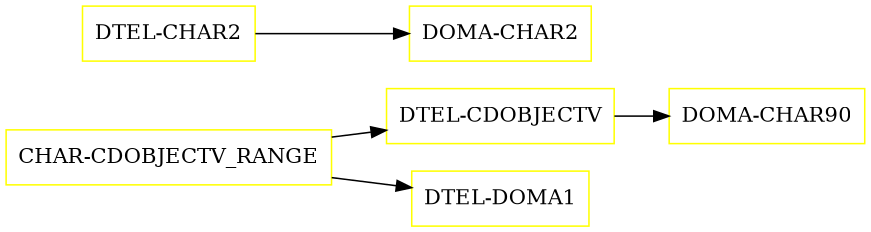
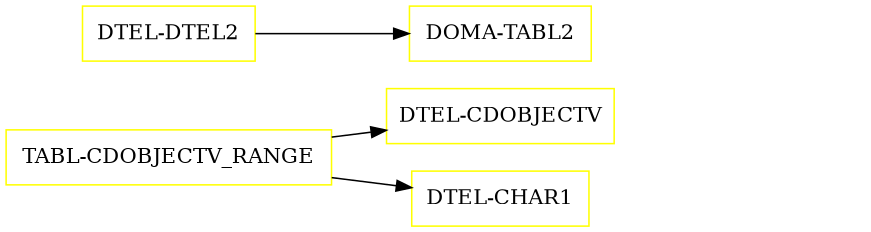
(169, 34) -> (169, 34)
(500, 34) -> (500, 34)
(767, 116) -> none
(169, 157) -> (169, 157)
(500, 199) -> (500, 199)
